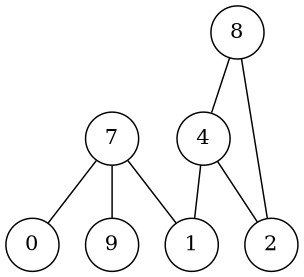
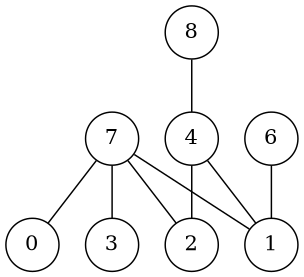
(254, 139) -> (152, 192)
none -> (271, 139)
(112, 245) -> (112, 245)
